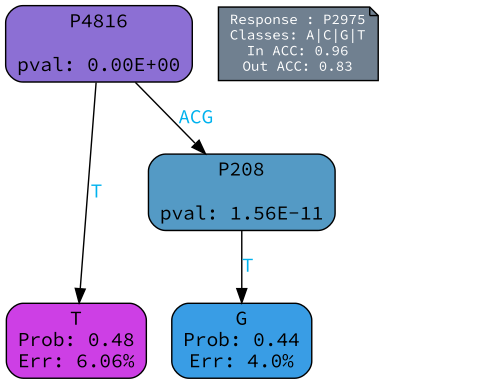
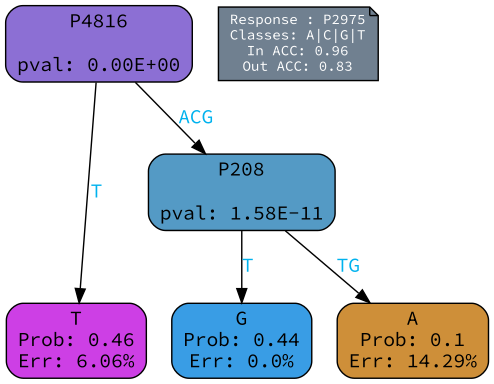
(242, 192) -> (242, 192)
(76, 341) -> (76, 341)
(242, 341) -> (242, 341)
none -> (413, 341)
